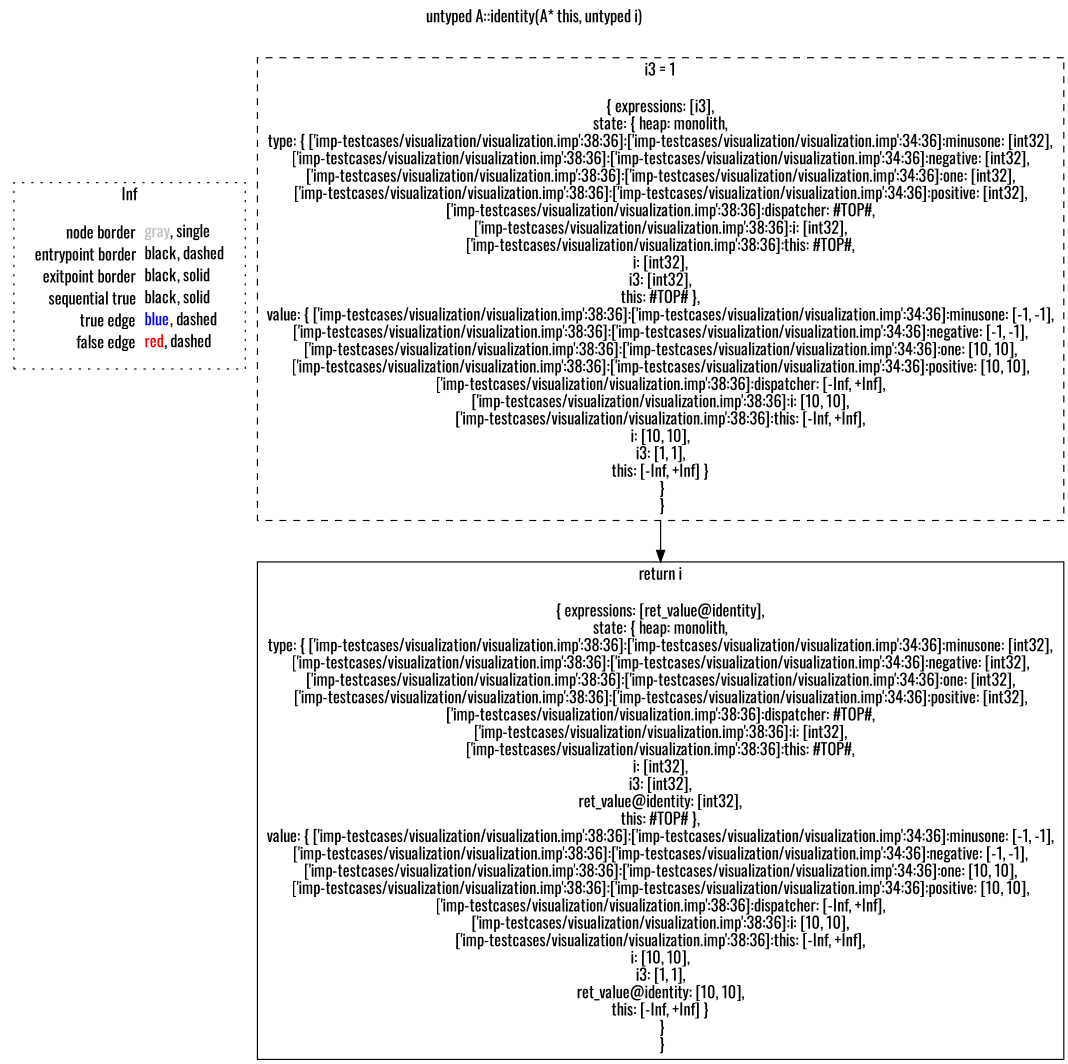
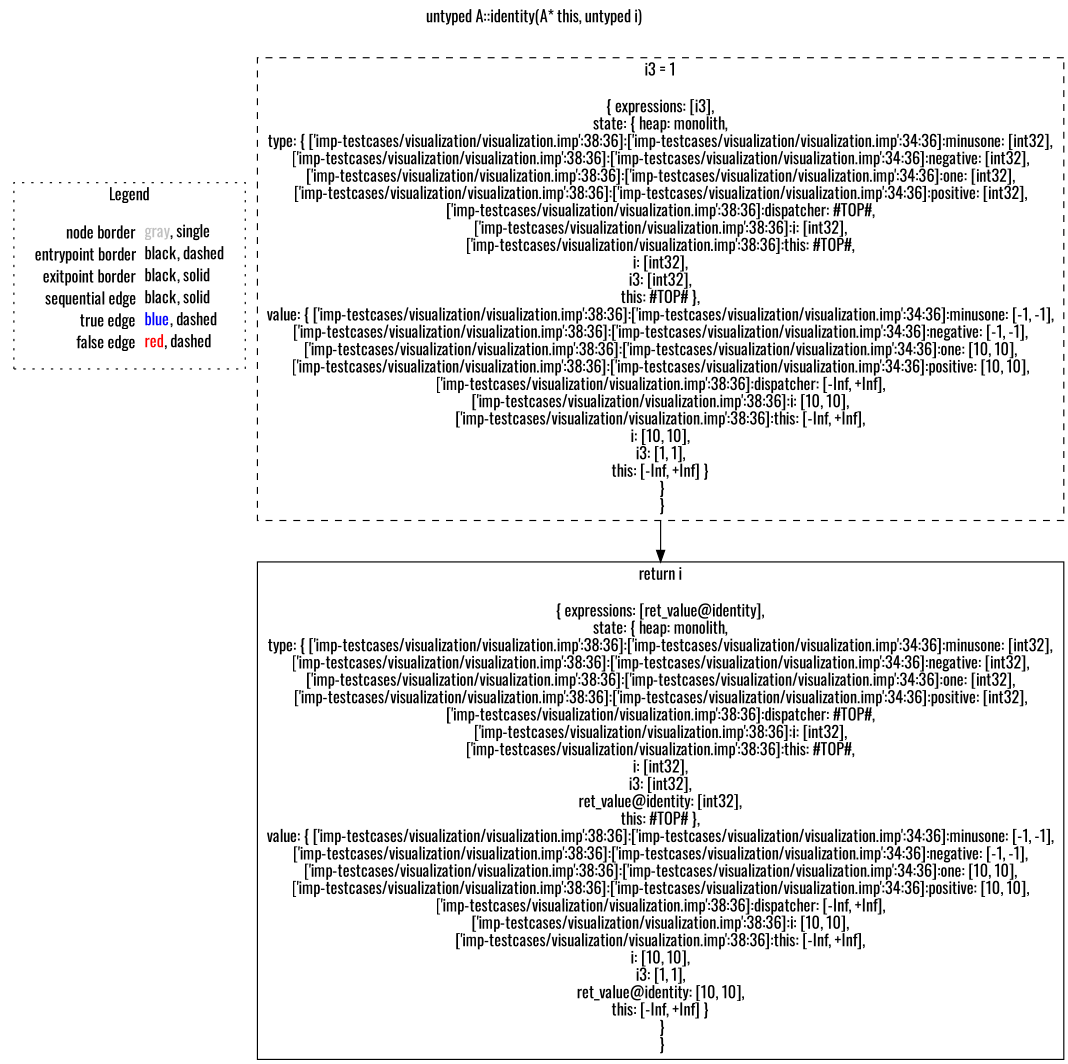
(130, 196) -> (130, 196)
(94, 300) -> (93, 300)
